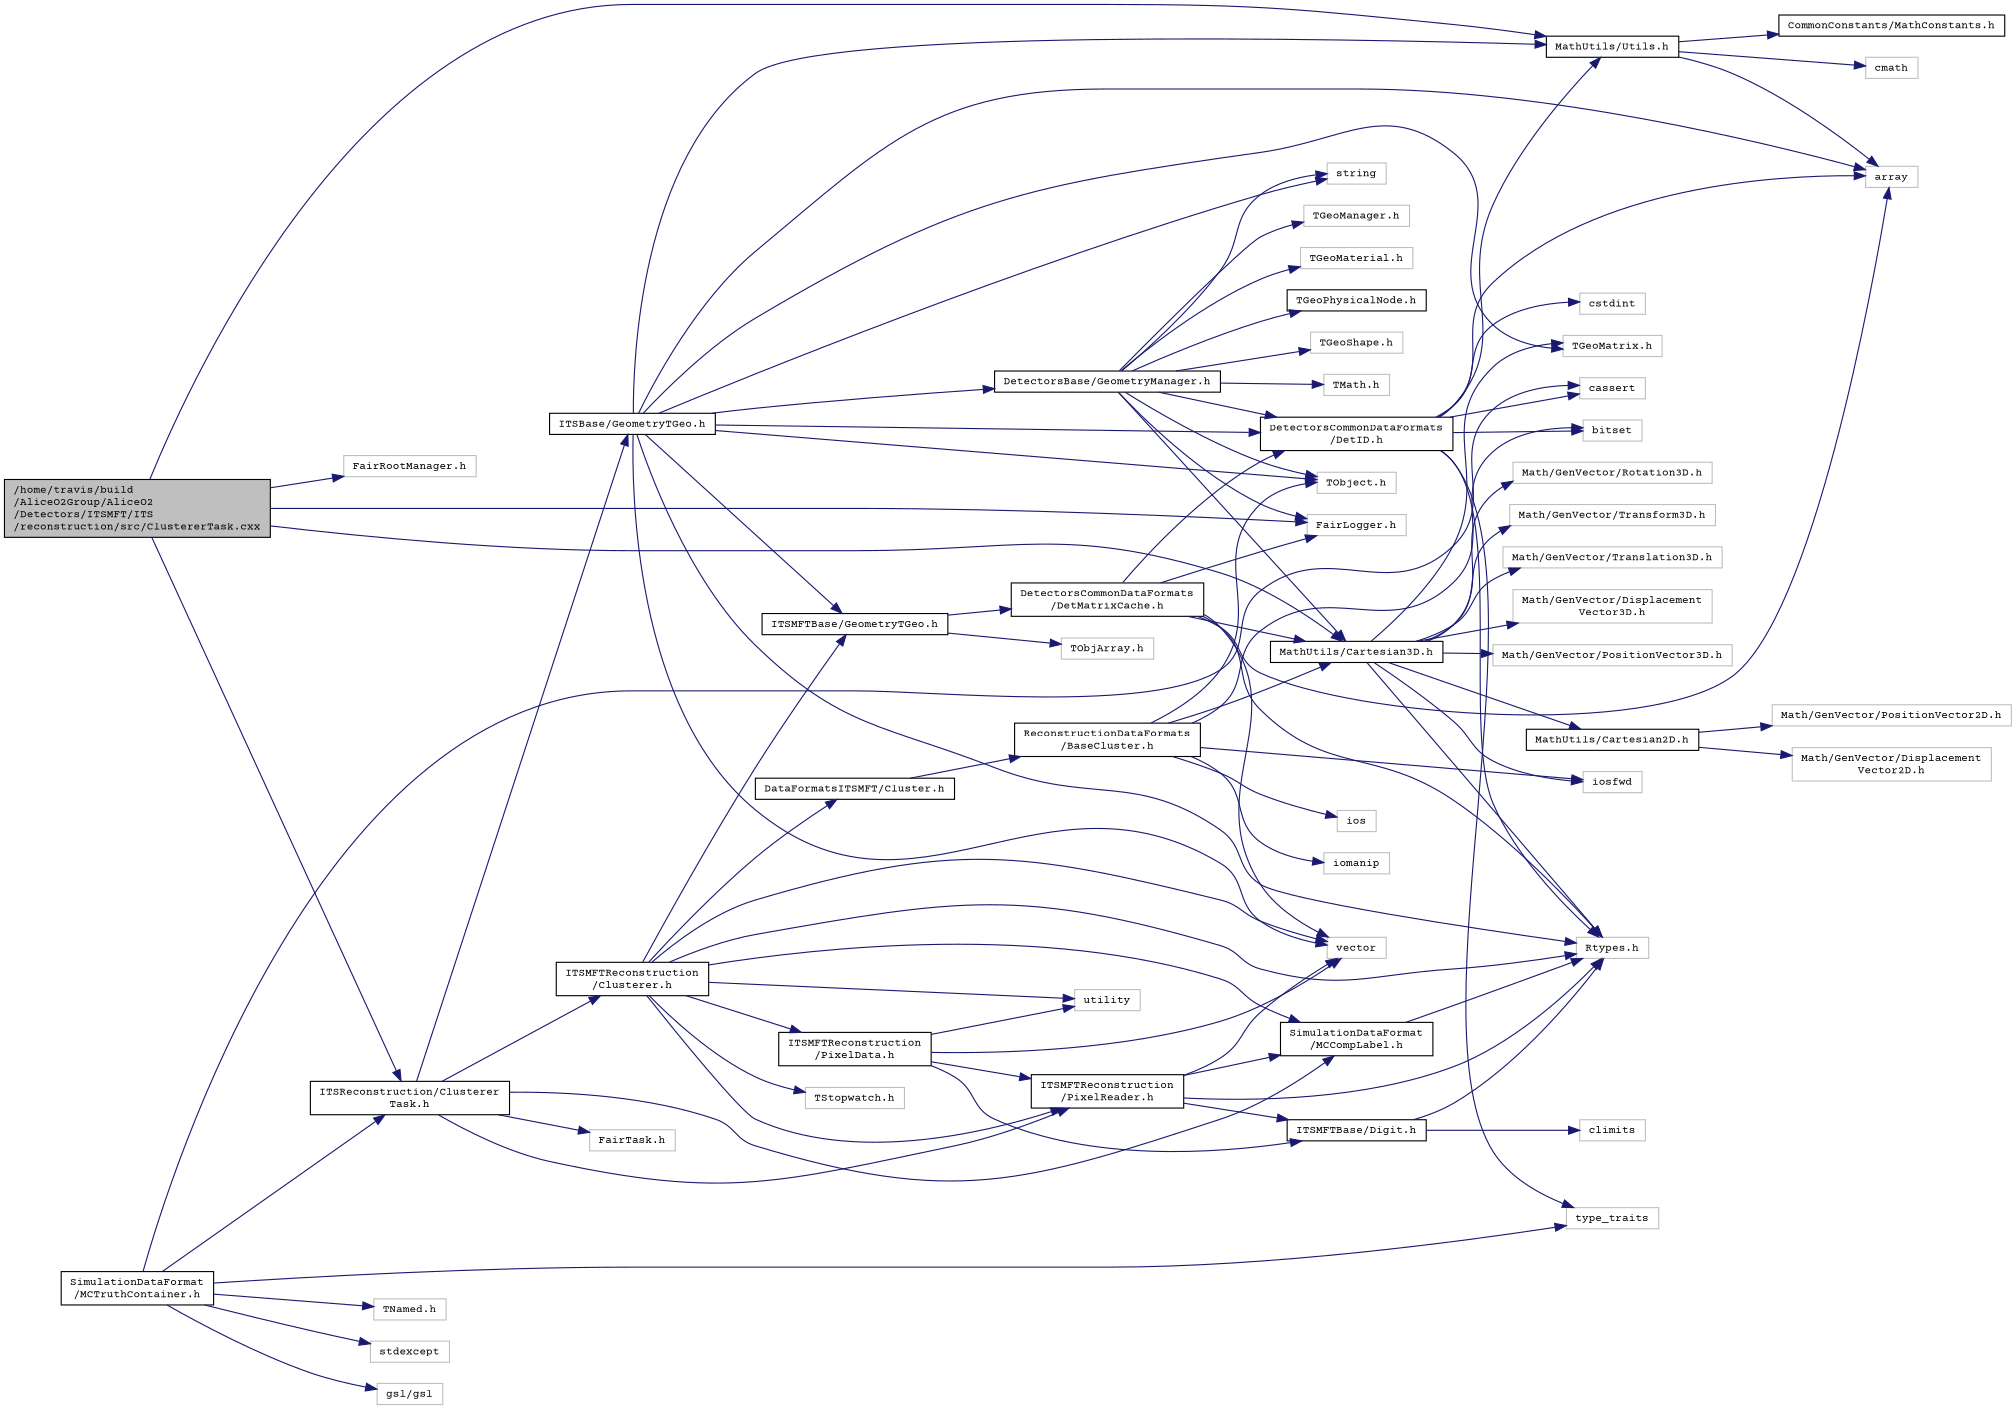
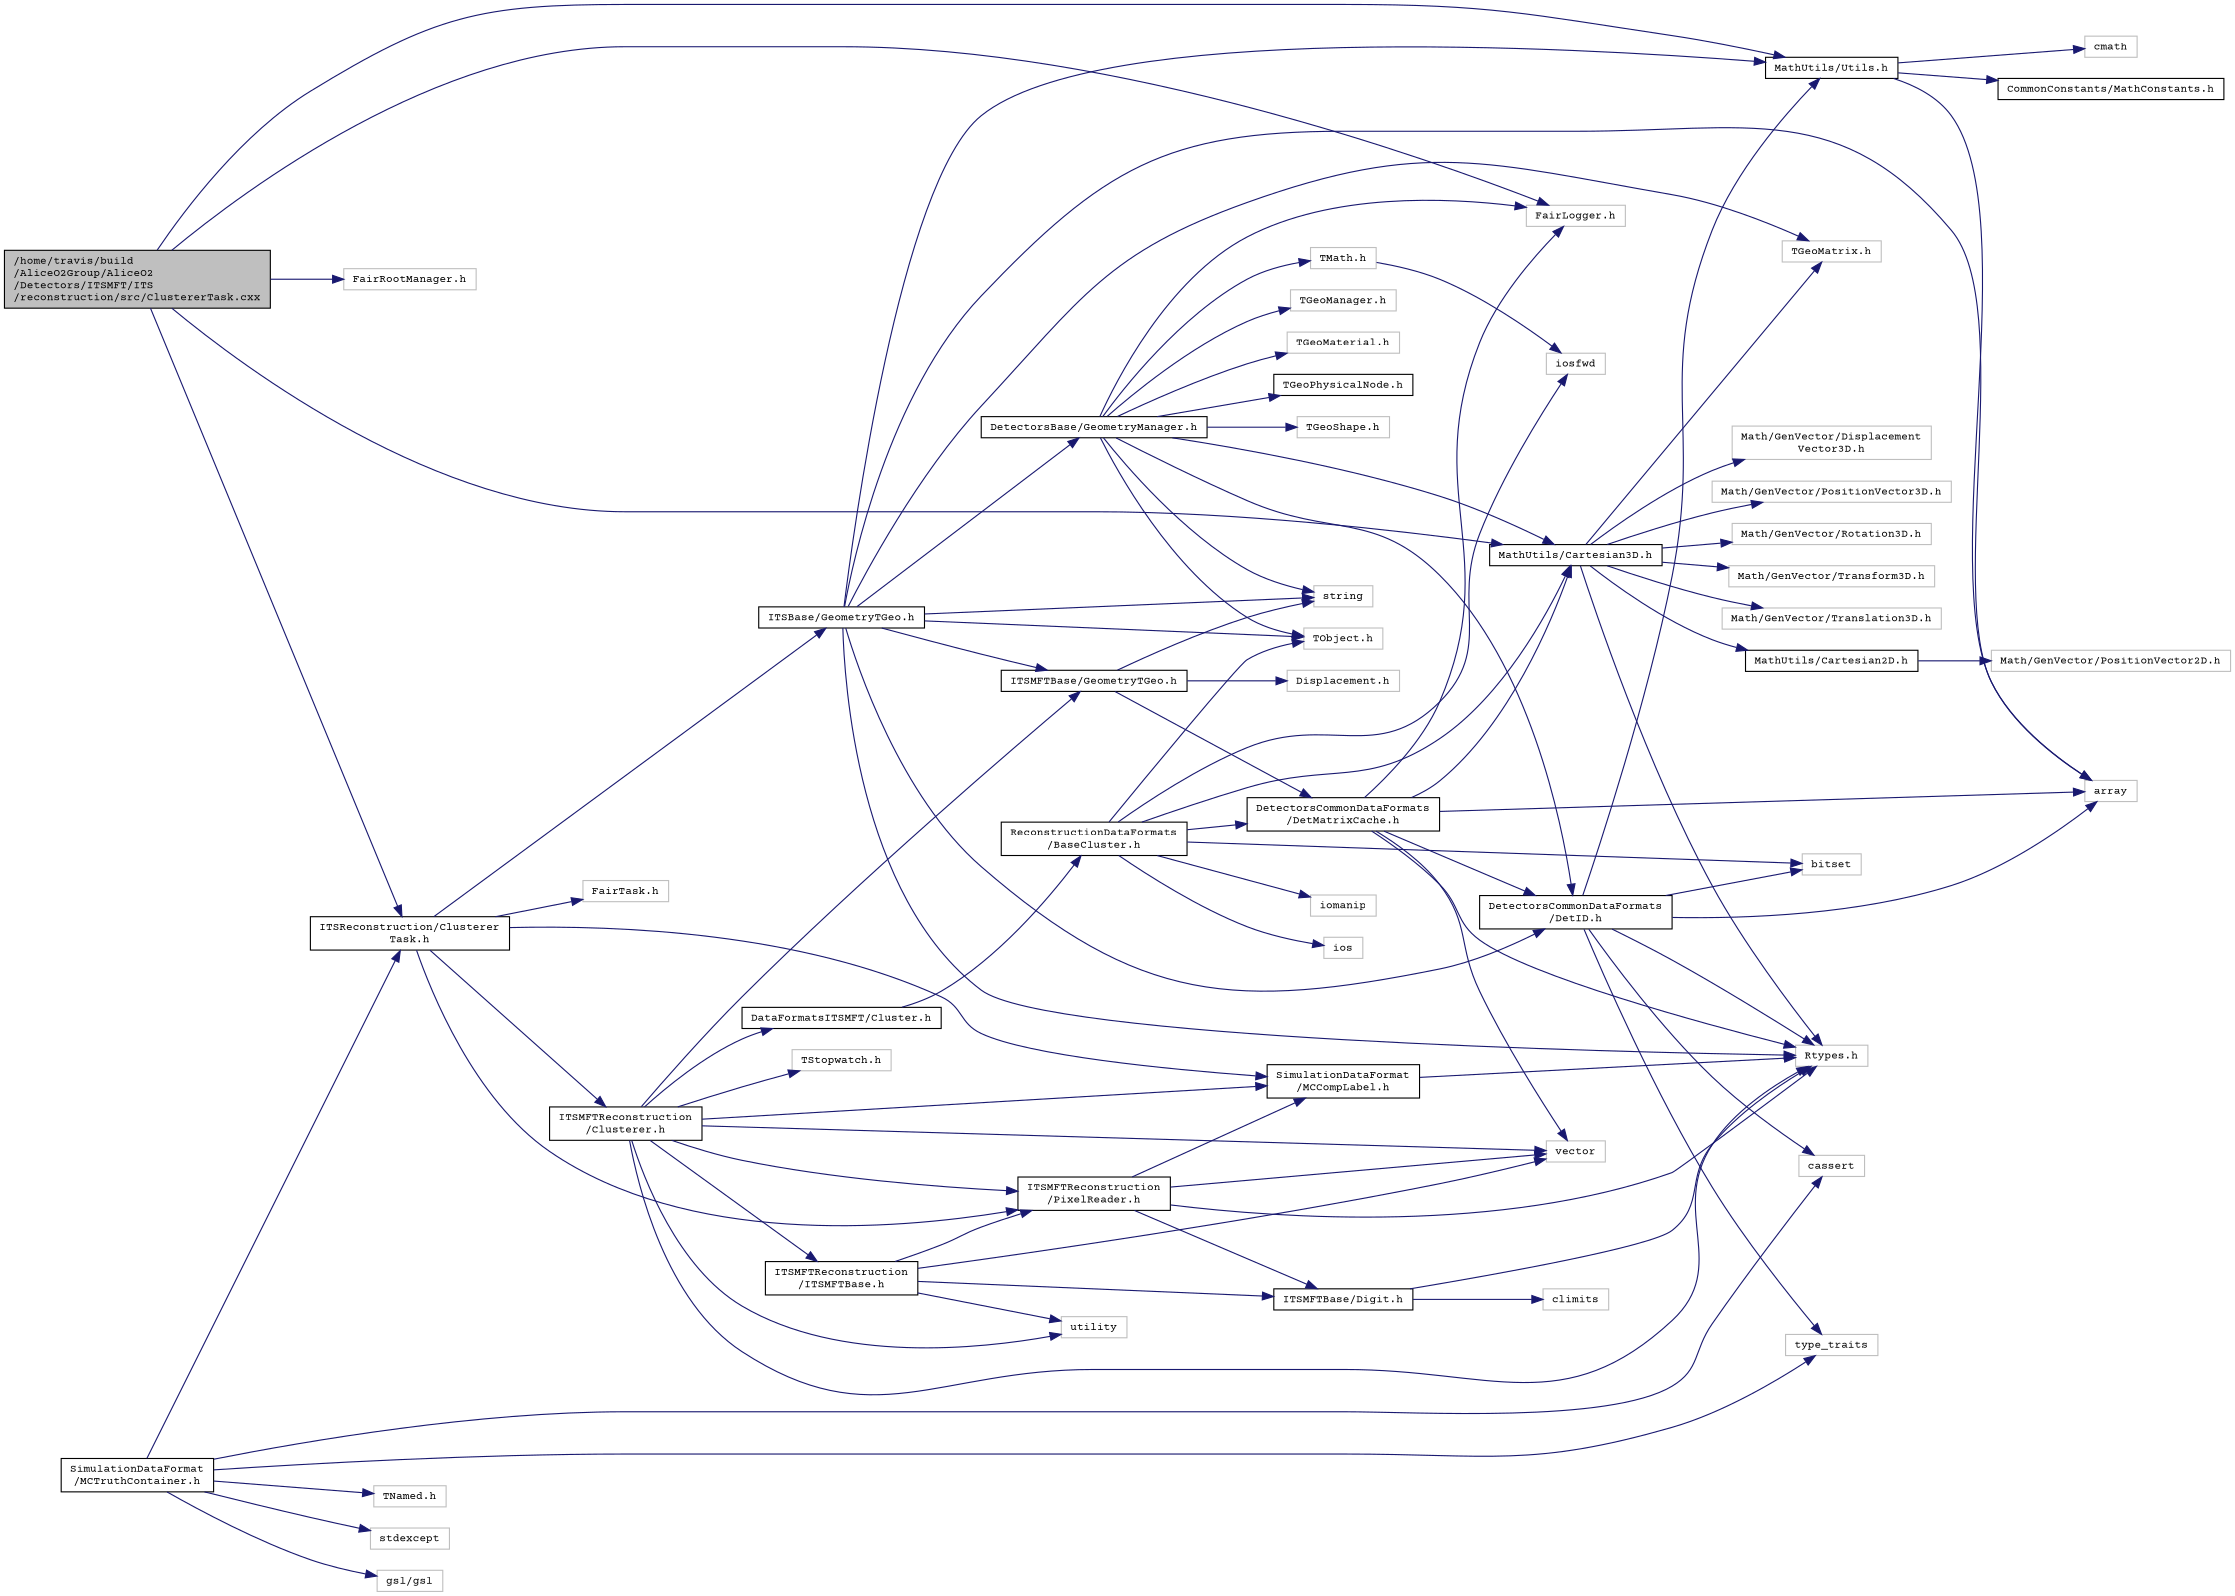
(1613, 304) -> none
none -> (1222, 626)
(1107, 649) -> (1343, 681)
(1467, 736) -> (1469, 293)
(1892, 764) -> none
none -> (1212, 827)
(850, 854) -> none
(855, 1049) -> (842, 1278)
